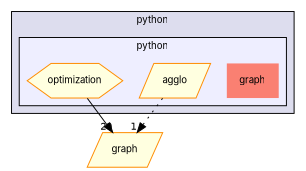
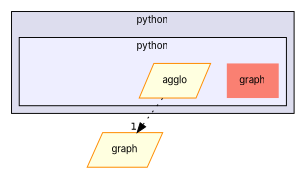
(75, 81) -> none
